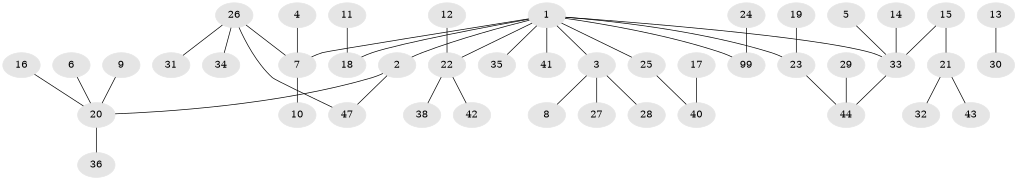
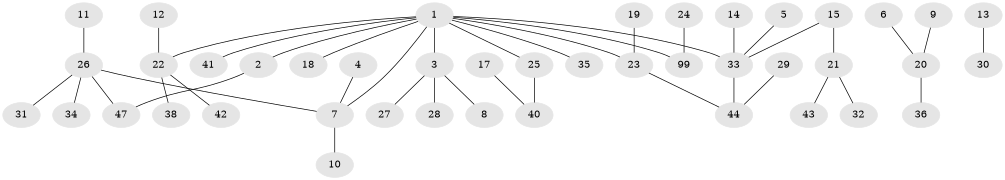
(347, 40) -> (84, 40)
(21, 65) -> none
(250, 102) -> none
